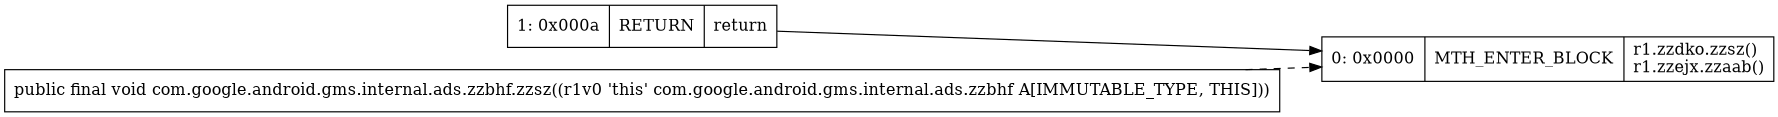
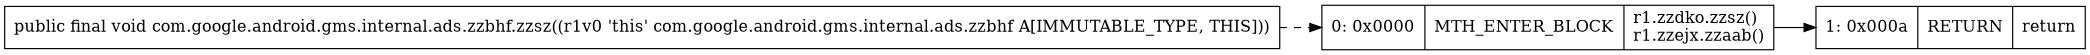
(1043, 41) -> (1789, 28)
